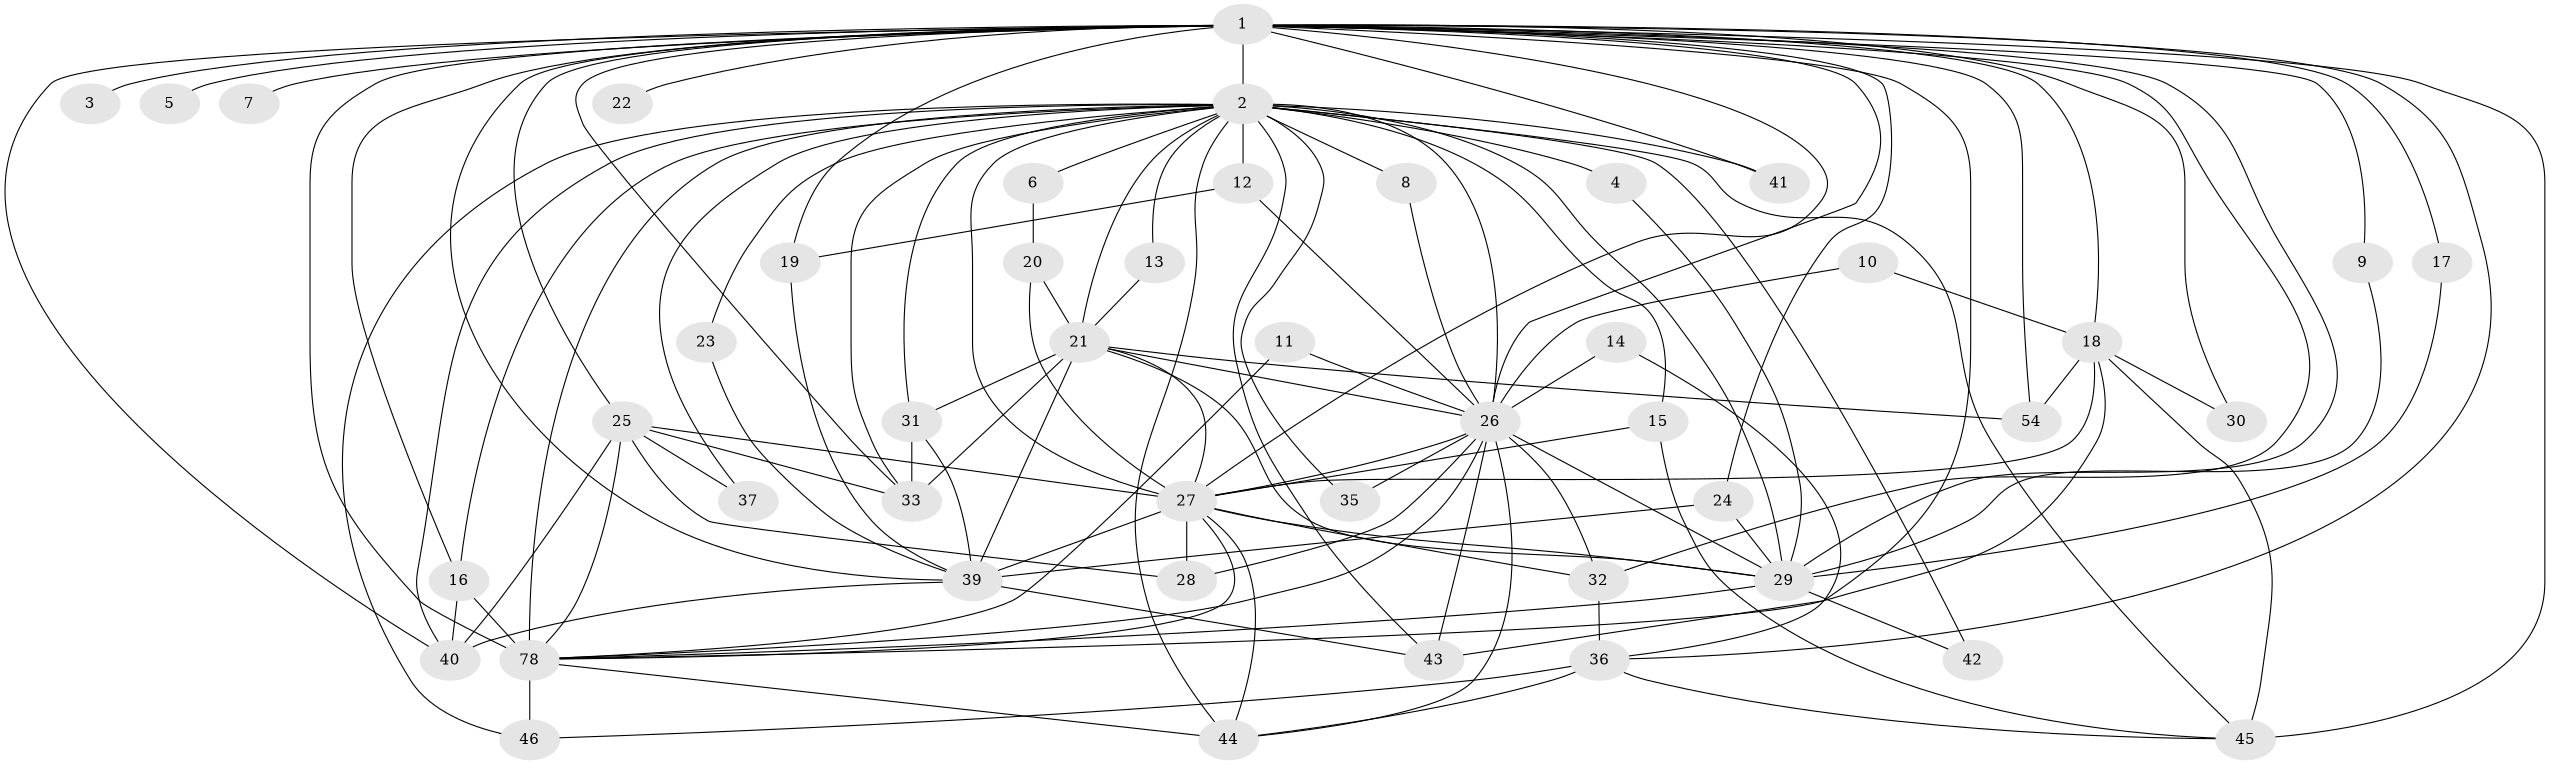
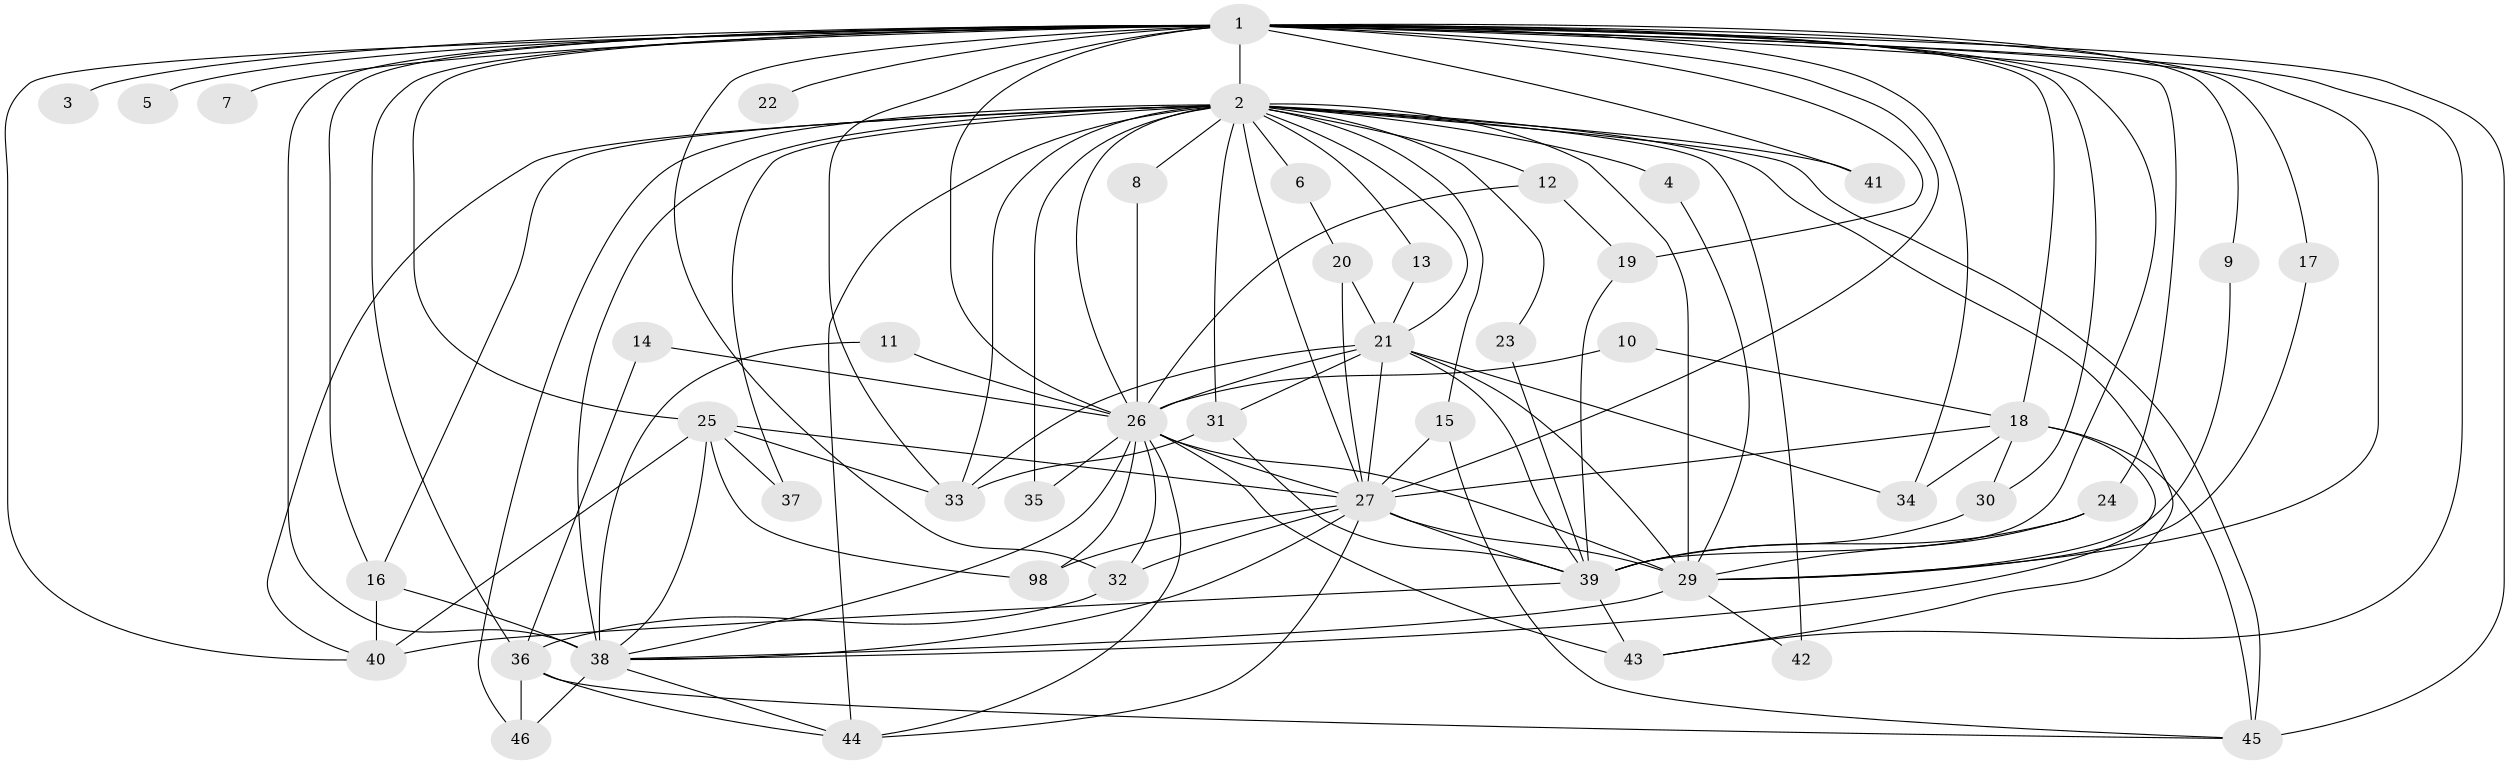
(2031, 422) -> (1907, 501)
none -> (1878, 537)
(1187, 581) -> (1039, 581)
(530, 660) -> (601, 660)
